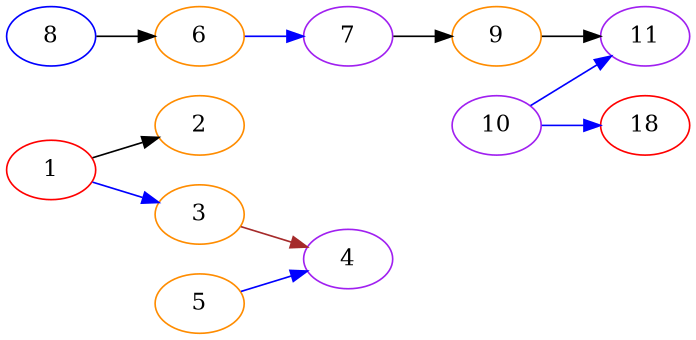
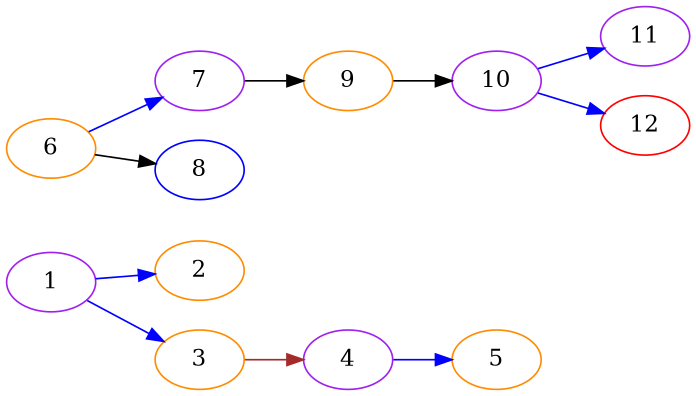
(117, 36) -> (117, 158)
(563, 36) -> (414, 81)
(645, 125) -> (645, 125)
(118, 150) -> (117, 277)
(51, 170) -> (51, 282)
(266, 284) -> (414, 360)
